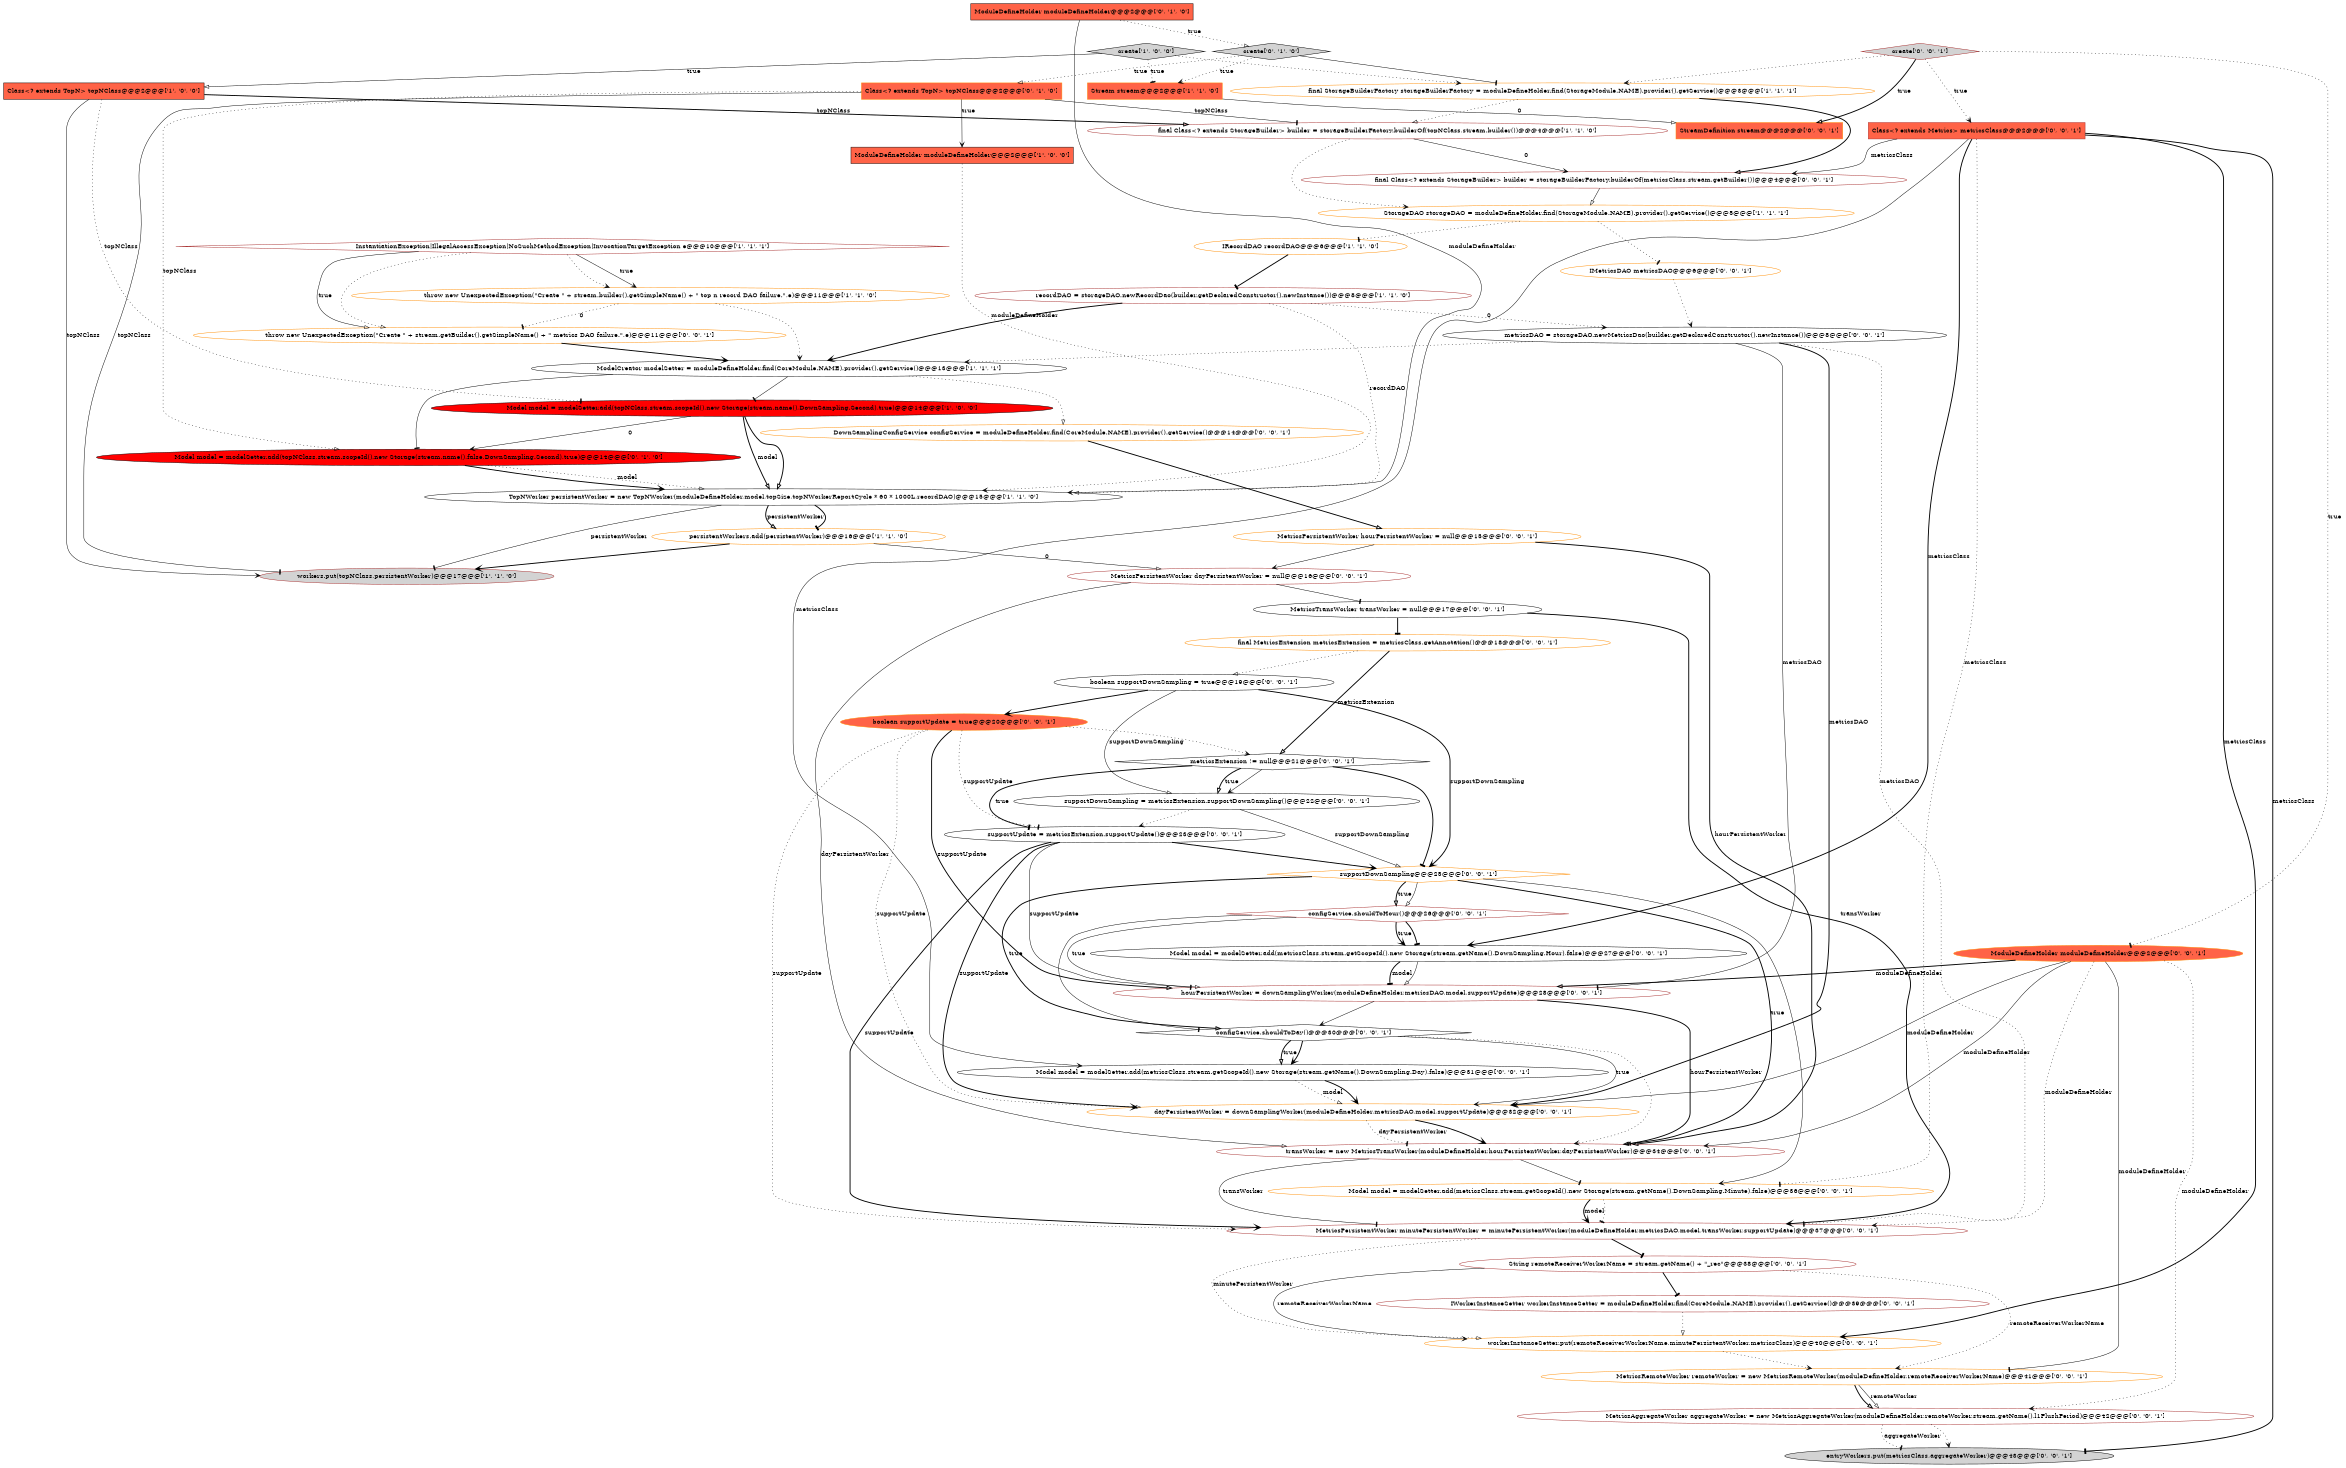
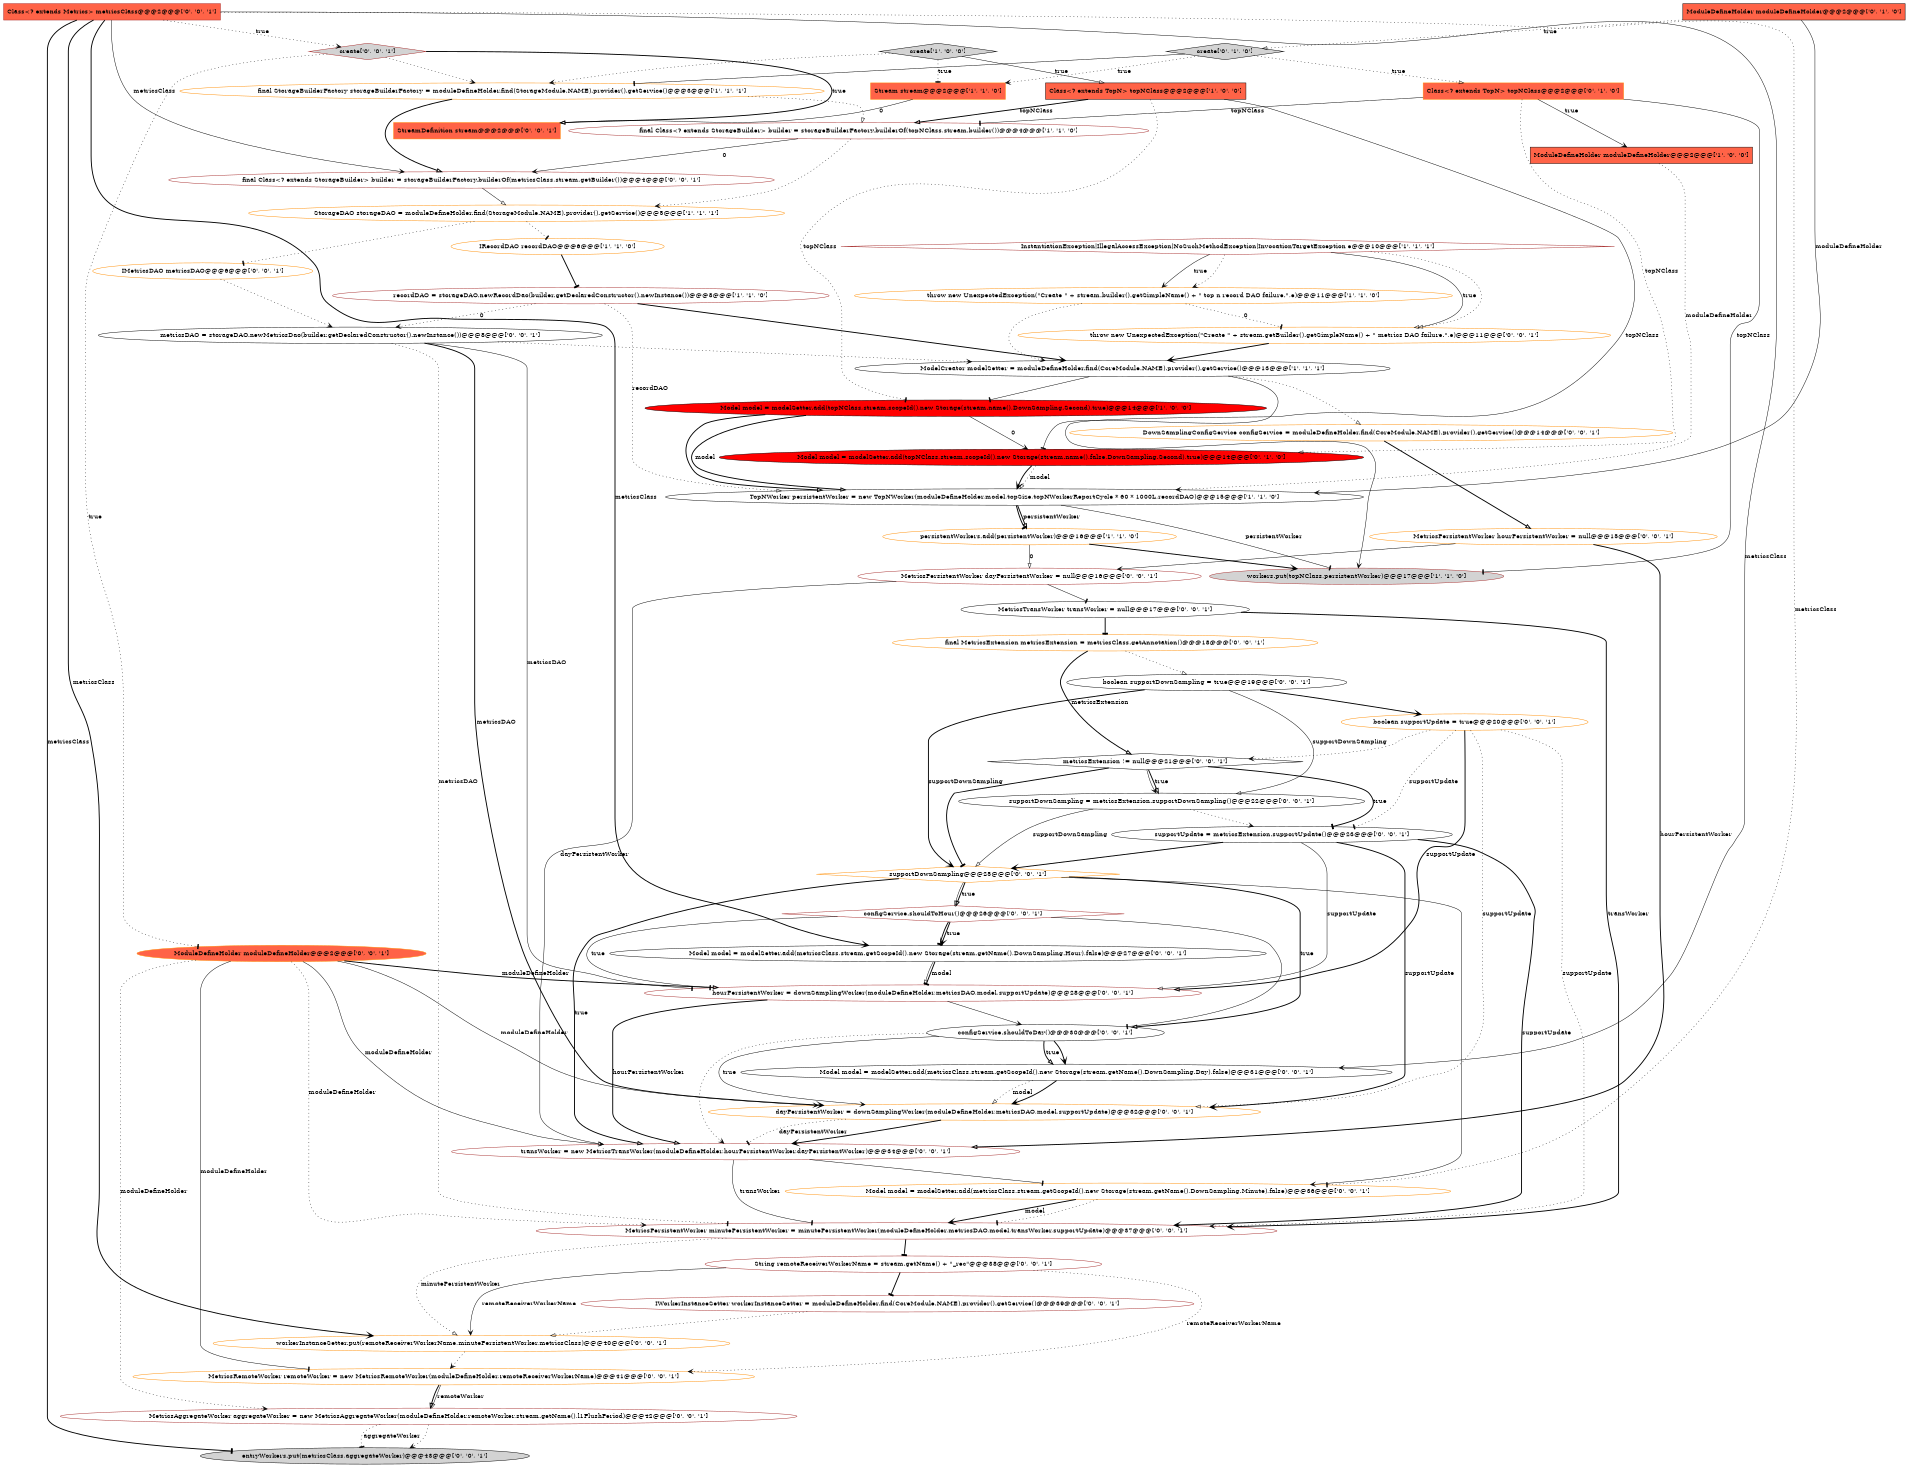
(1947, 89) -> (250, 33)
(964, 722) -> (1465, 722)
(1304, 1033) -> (1045, 1033)
